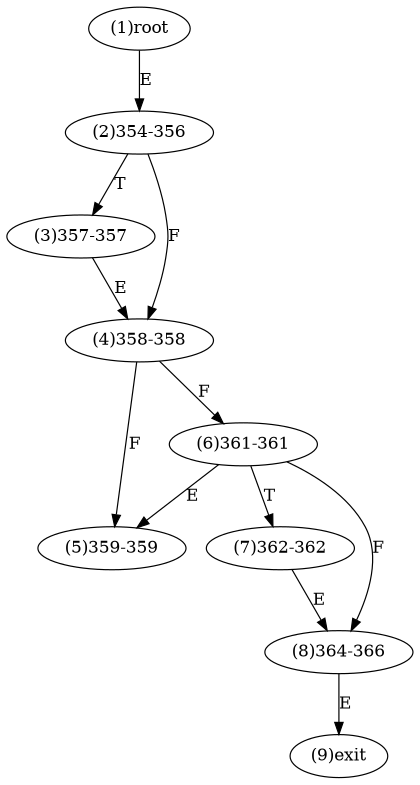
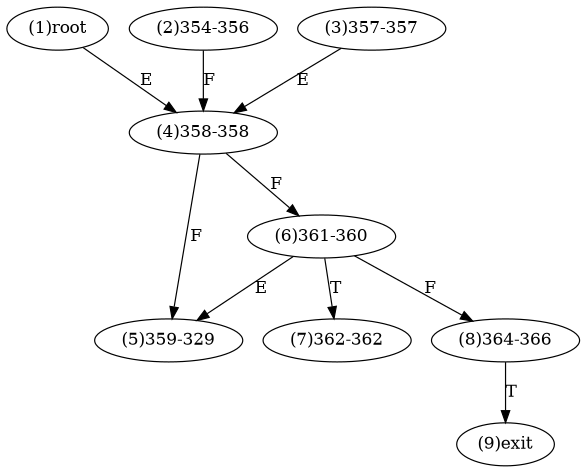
(139, 75) -> (125, 77)
(113, 179) -> none
(243, 444) -> (322, 236)
(112, 548) -> (169, 340)
(306, 595) -> none
(345, 704) -> (512, 392)
